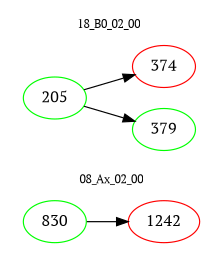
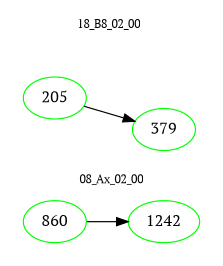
(109, 25) -> (109, 25)
(164, 66) -> none
(55, 222) -> (55, 222)
(164, 222) -> (164, 222)
